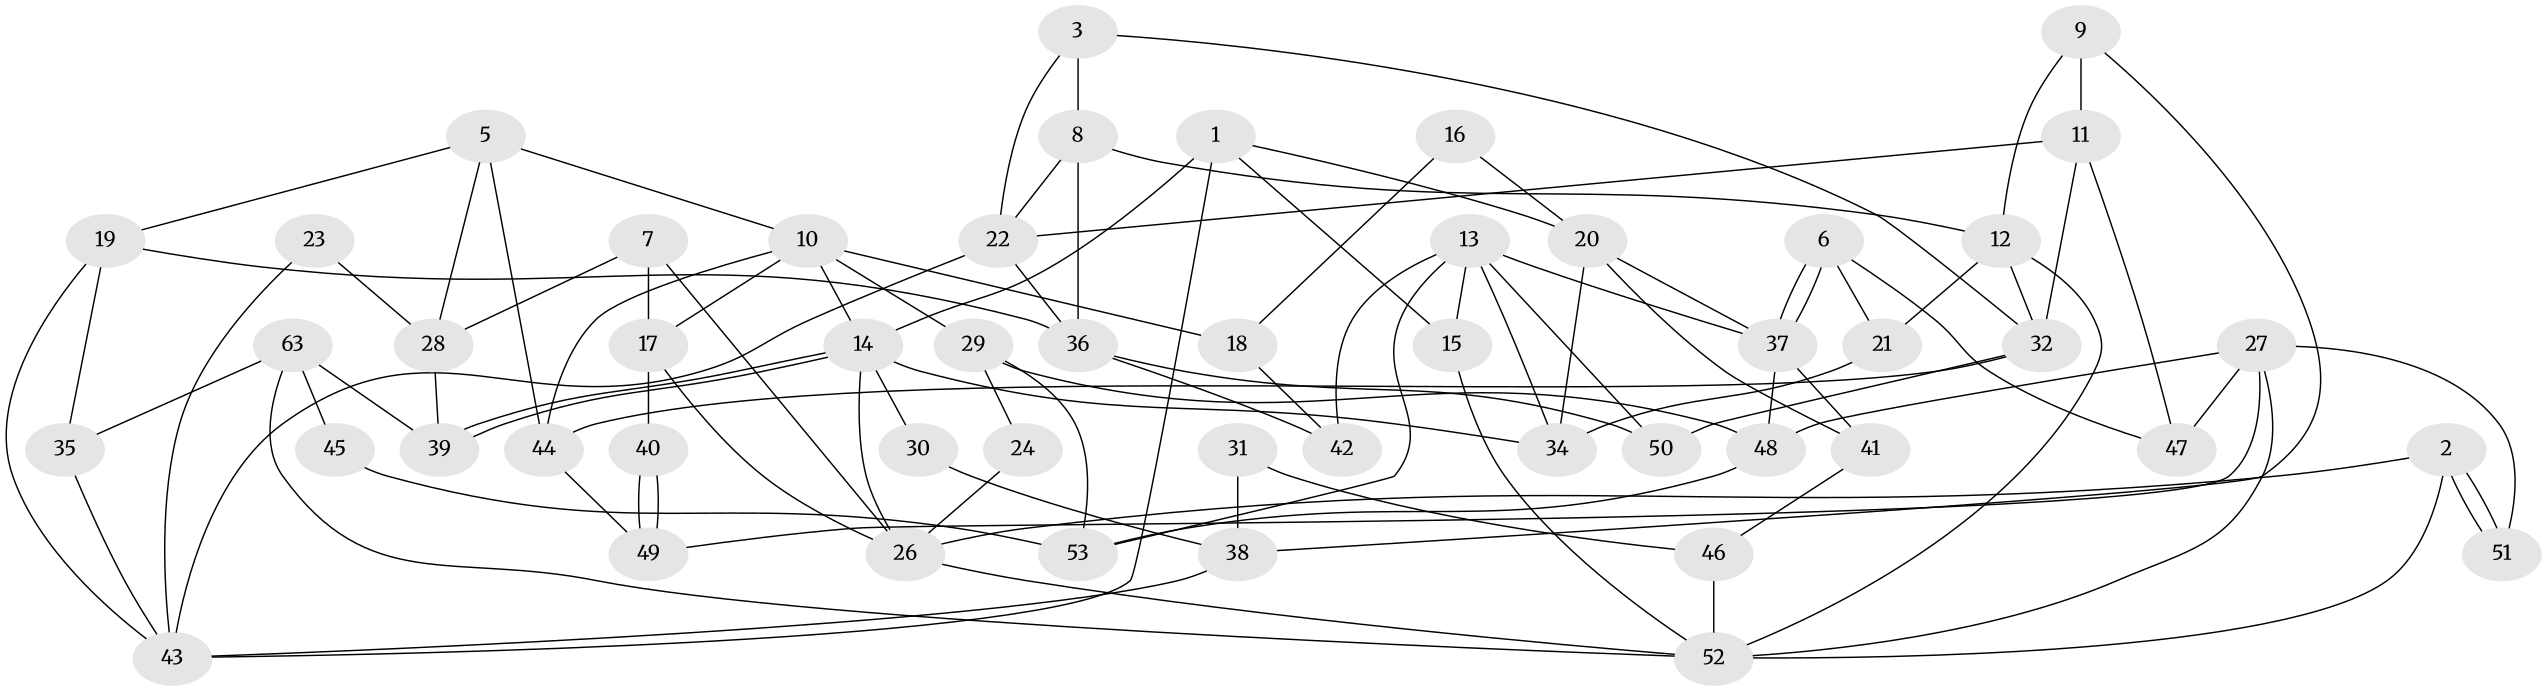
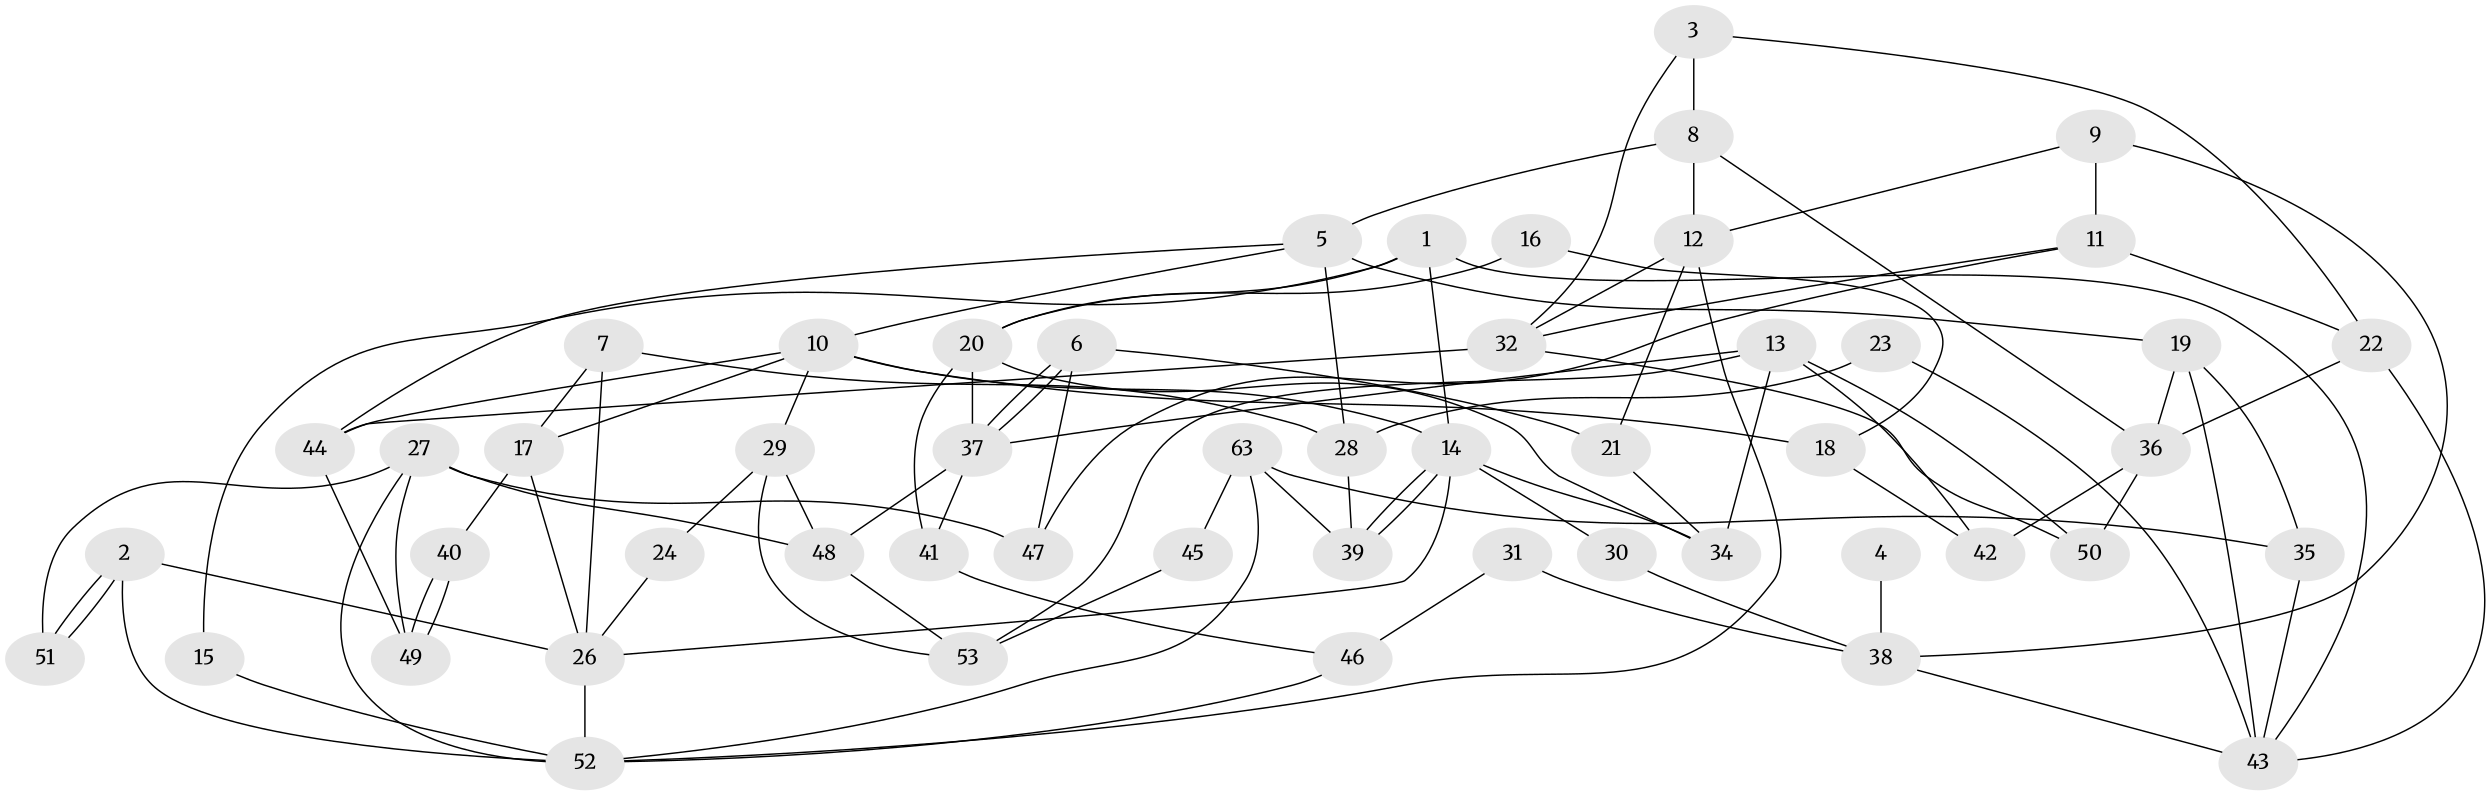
(1038, 189) -> (1502, 177)
(1461, 293) -> none
none -> (1881, 554)
